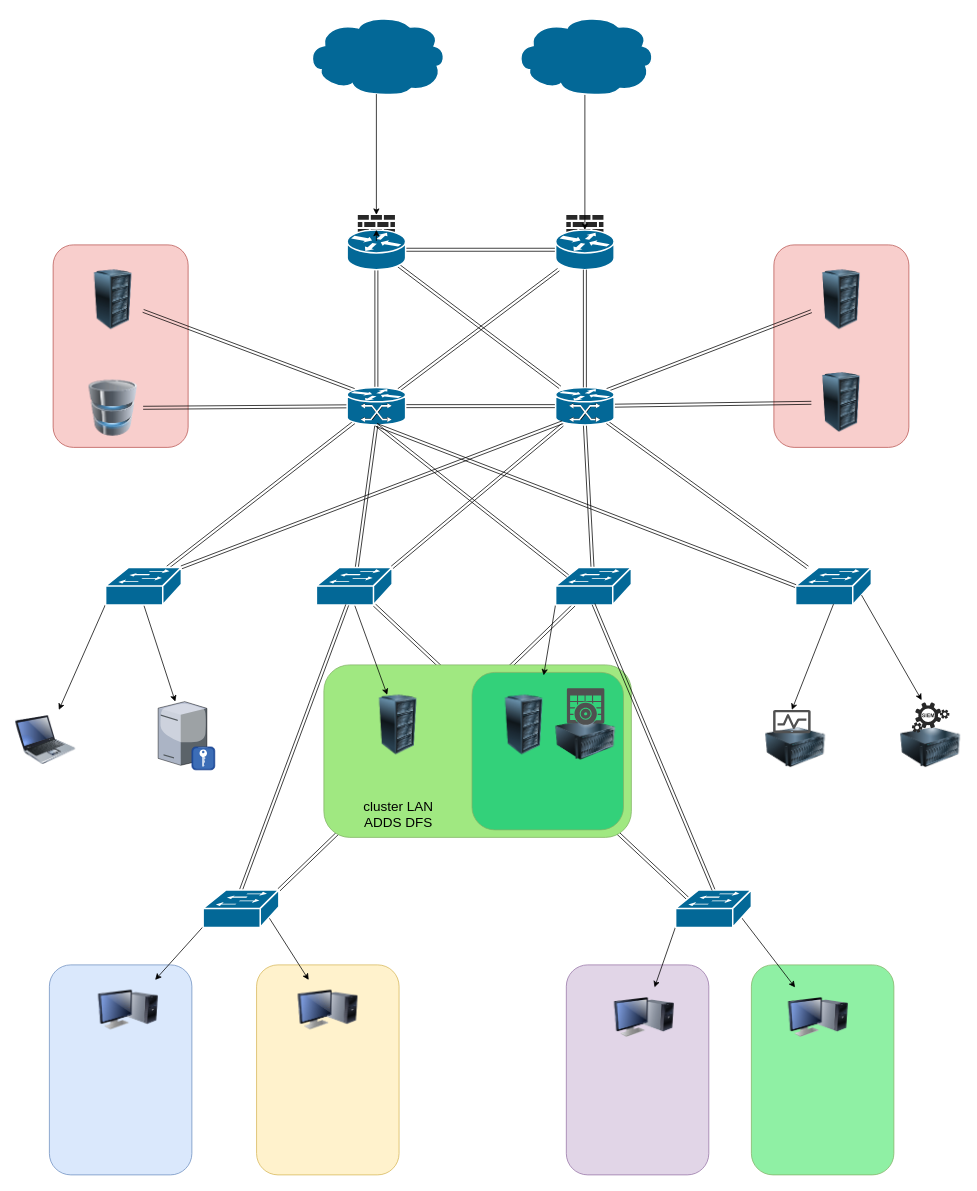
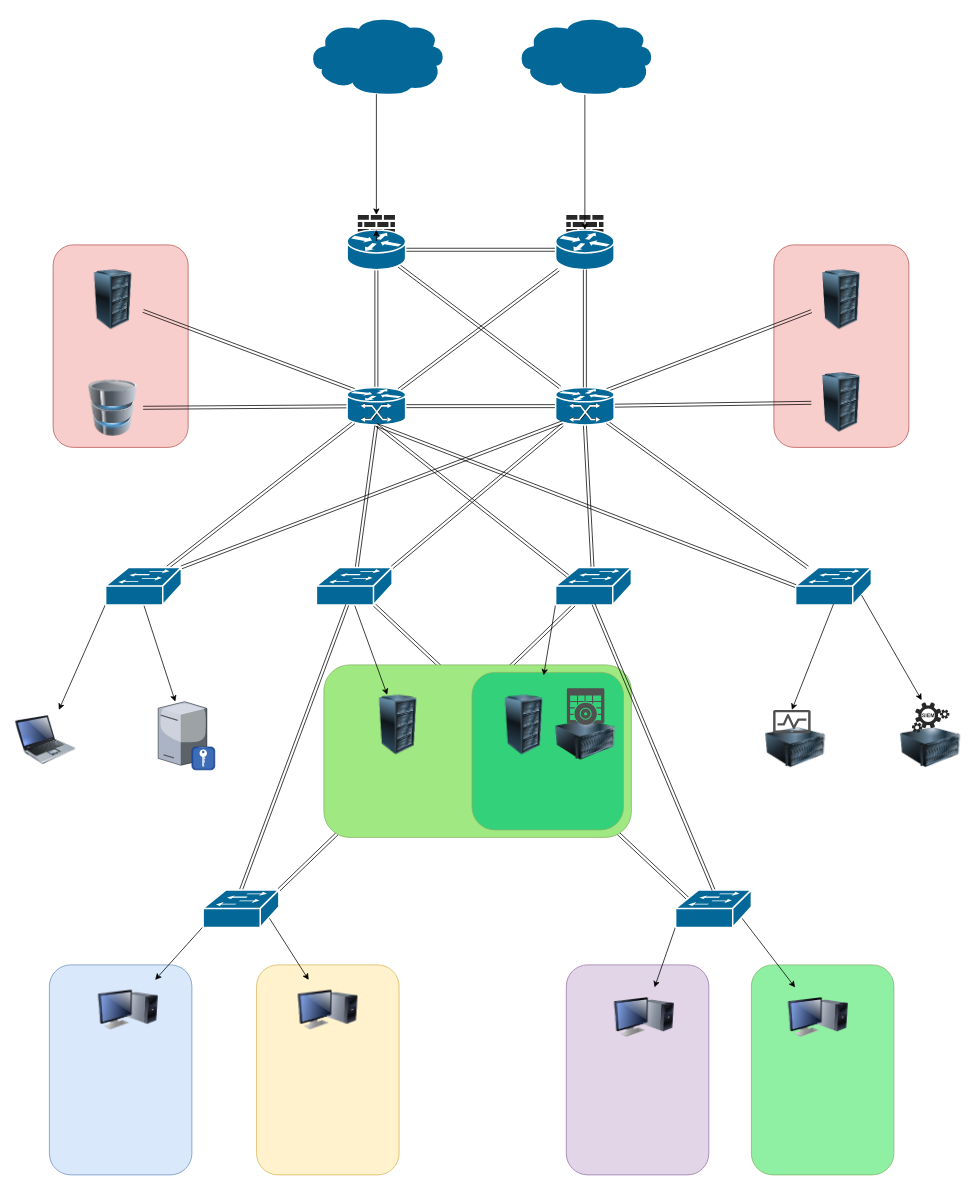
(398, 815) -> none
